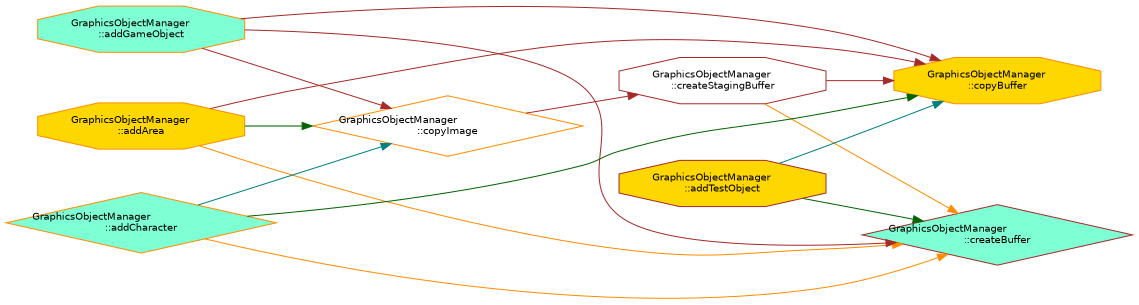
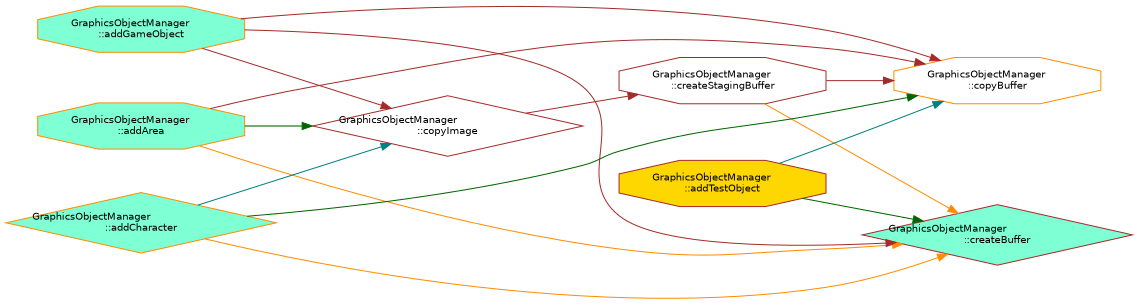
(997, 81) -> (997, 81)
(141, 126) -> (141, 126)
(448, 126) -> (448, 126)
